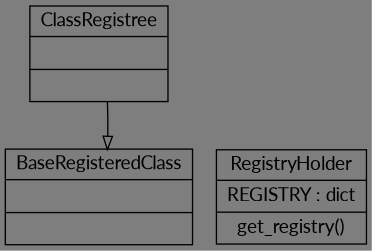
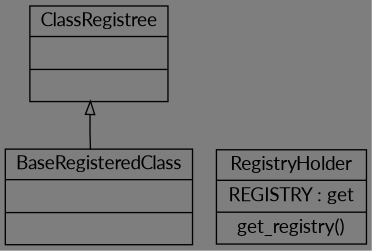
(108, 119) -> (90, 132)
(291, 196) -> (291, 196)
